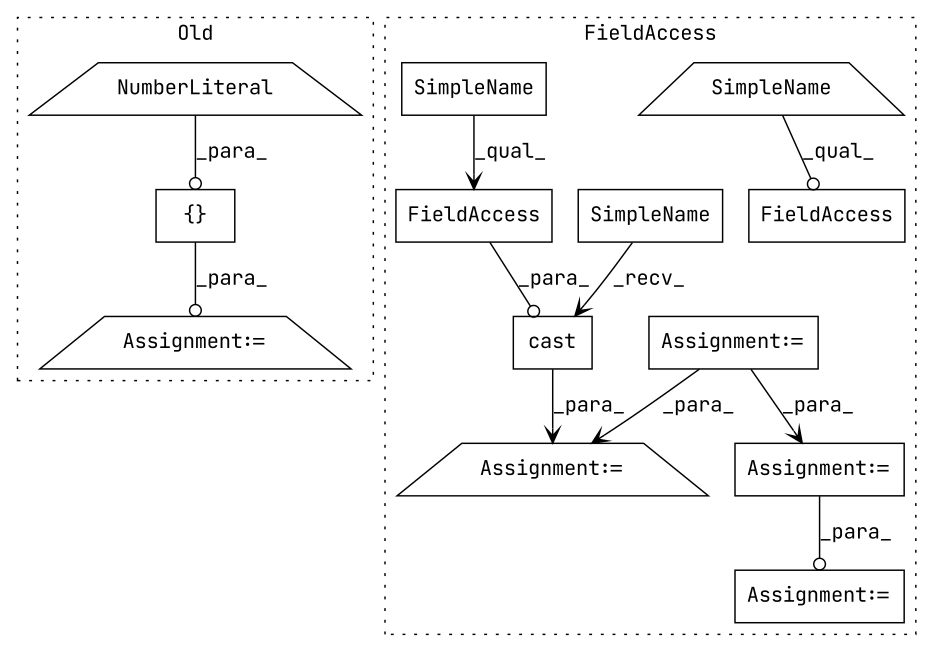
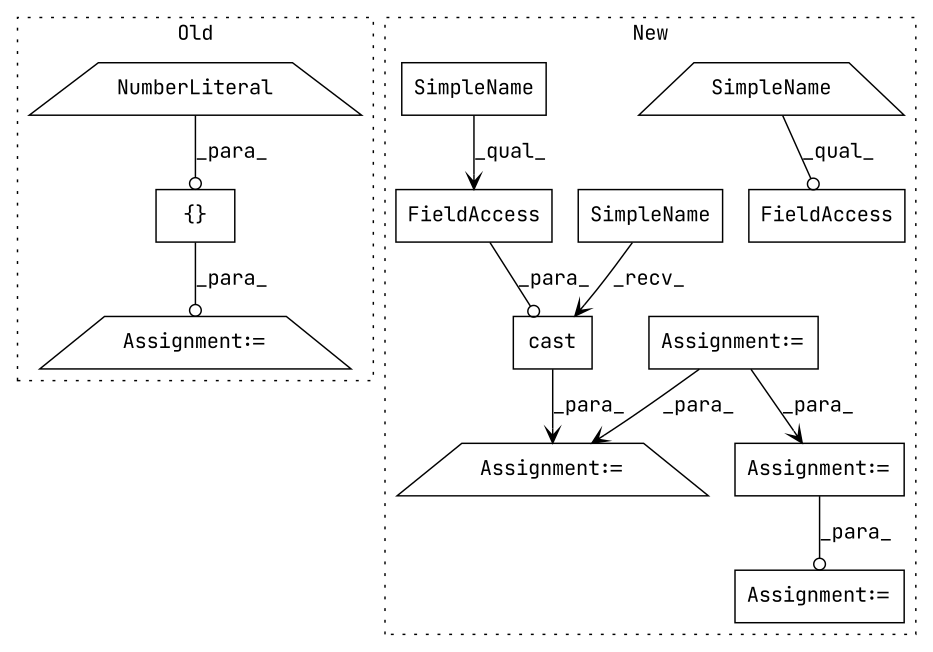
(650, 34) -> (650, 34)
